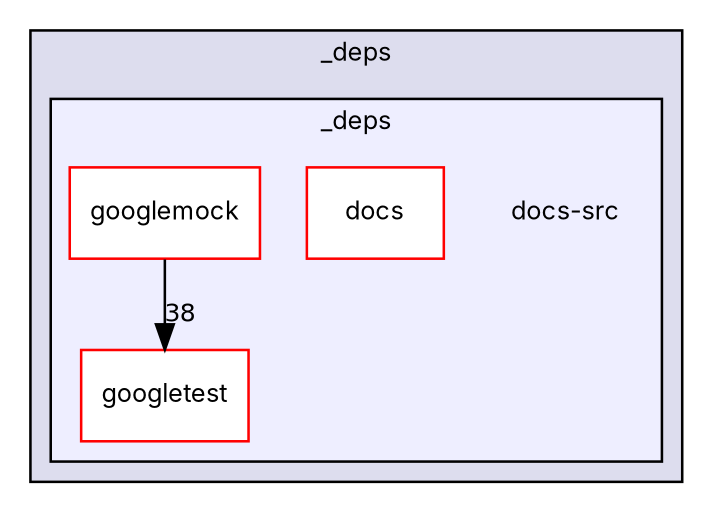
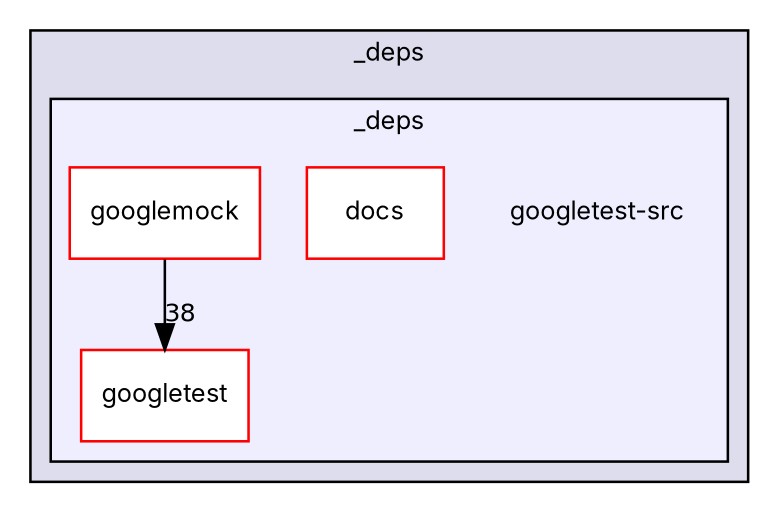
(566, 213) -> (599, 213)
